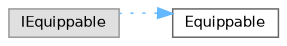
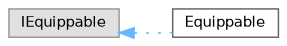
(138, 13) -> (153, 33)
